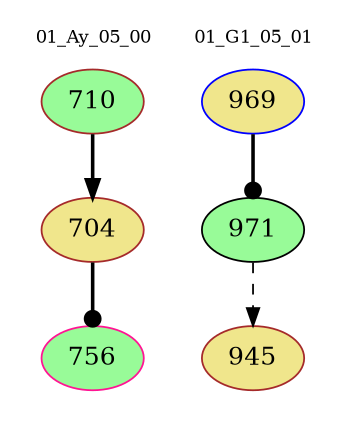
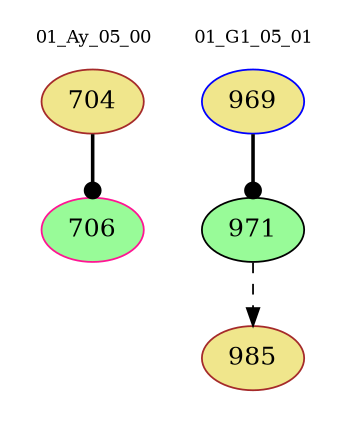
(93, 102) -> none
(93, 358) -> (93, 230)
(253, 358) -> (253, 358)
